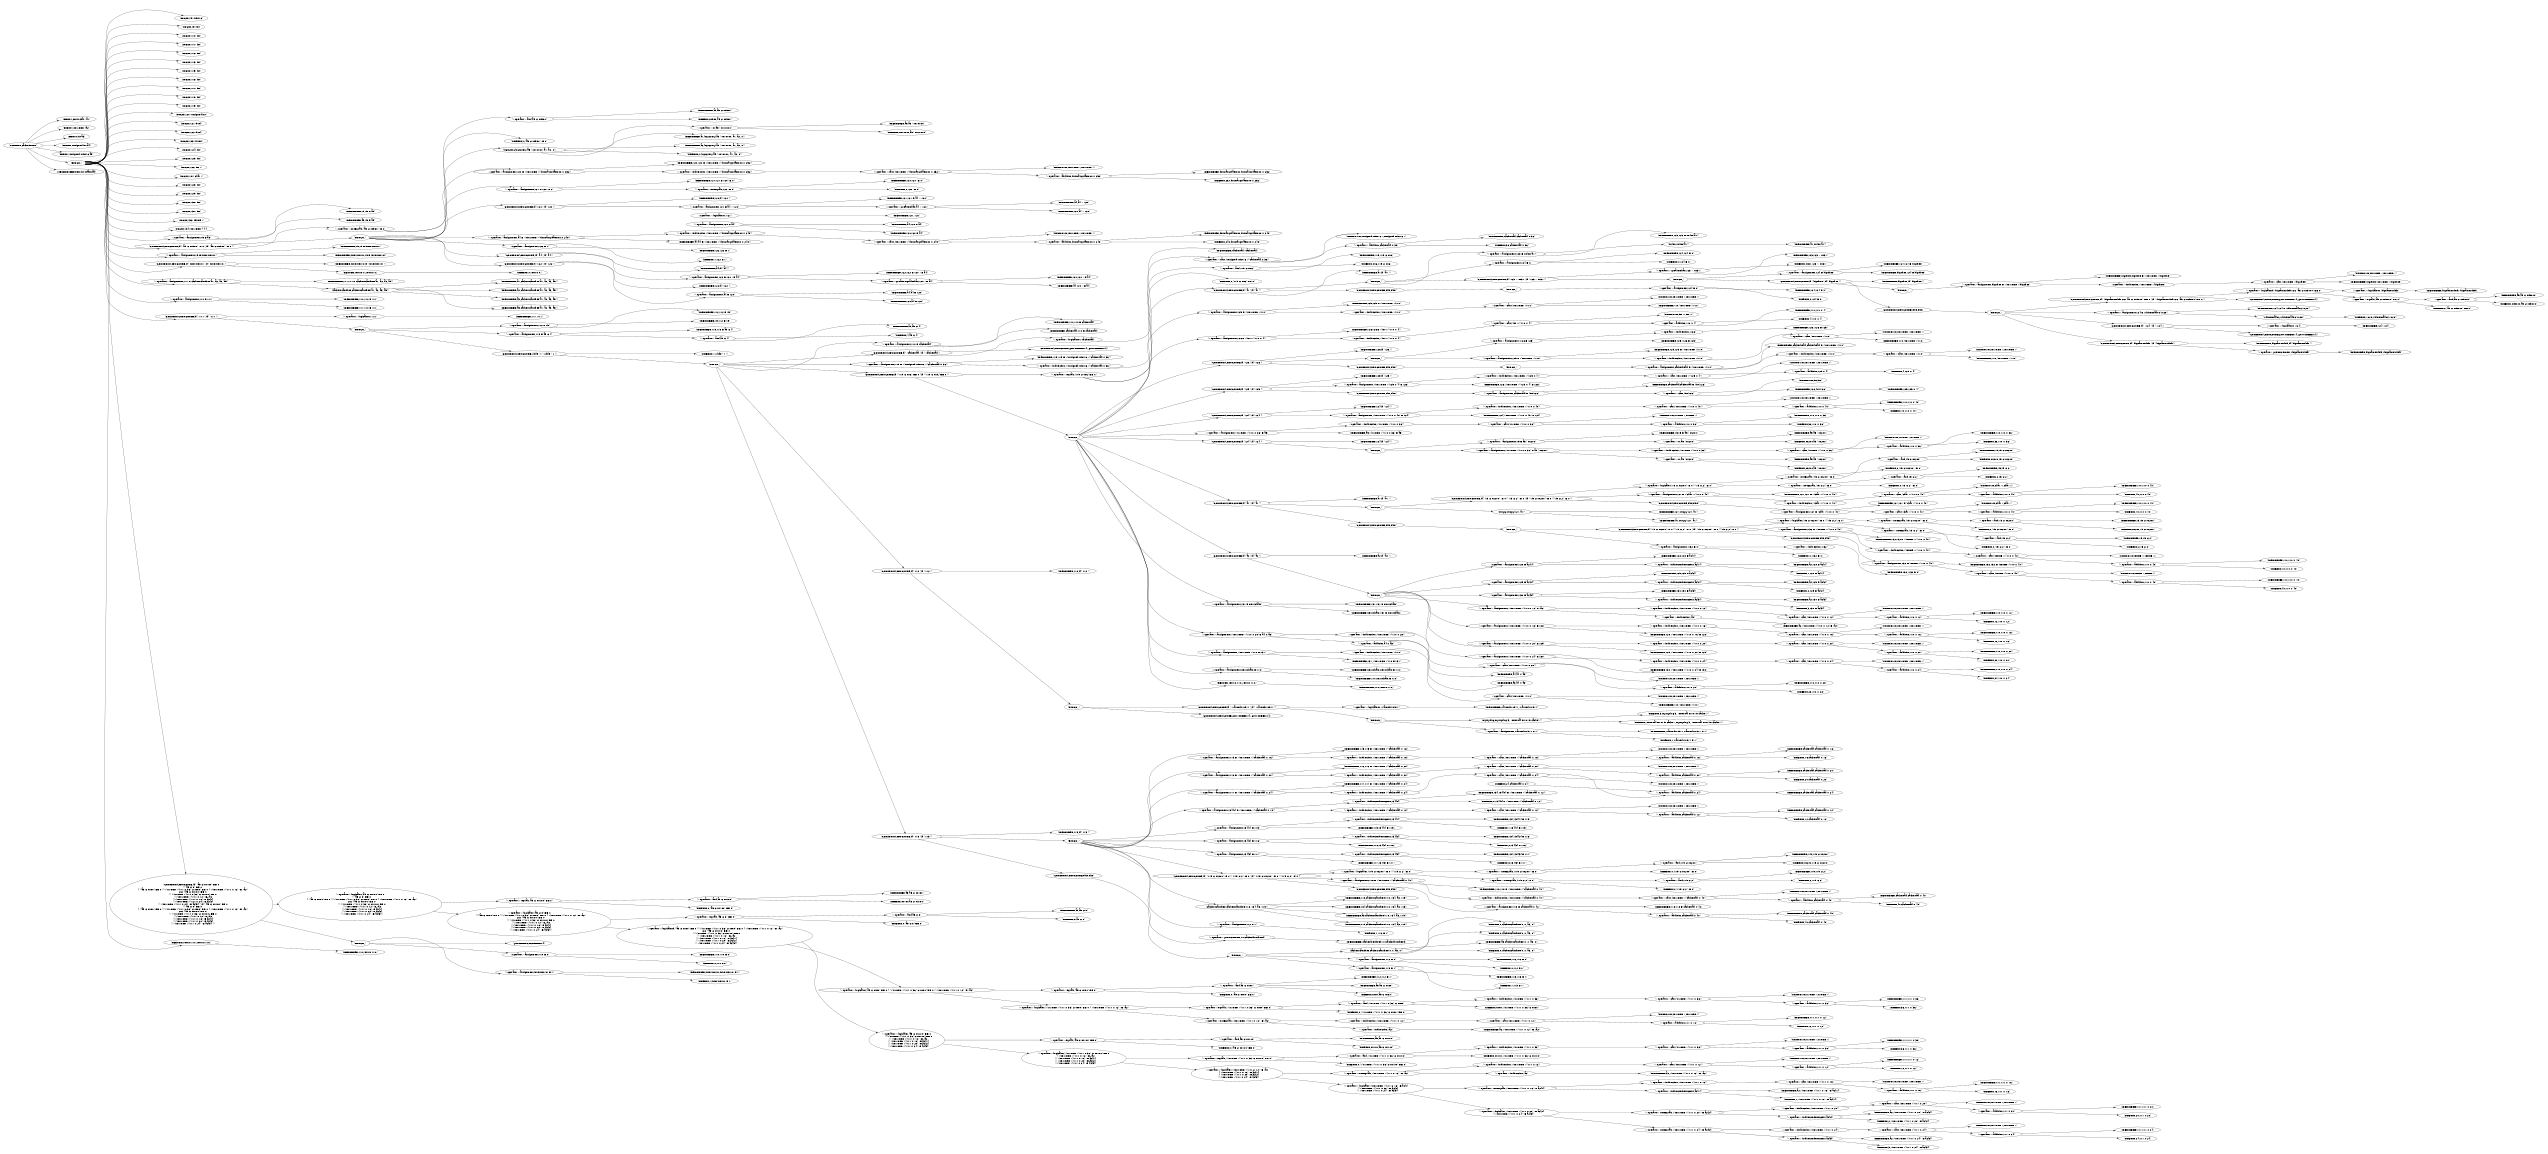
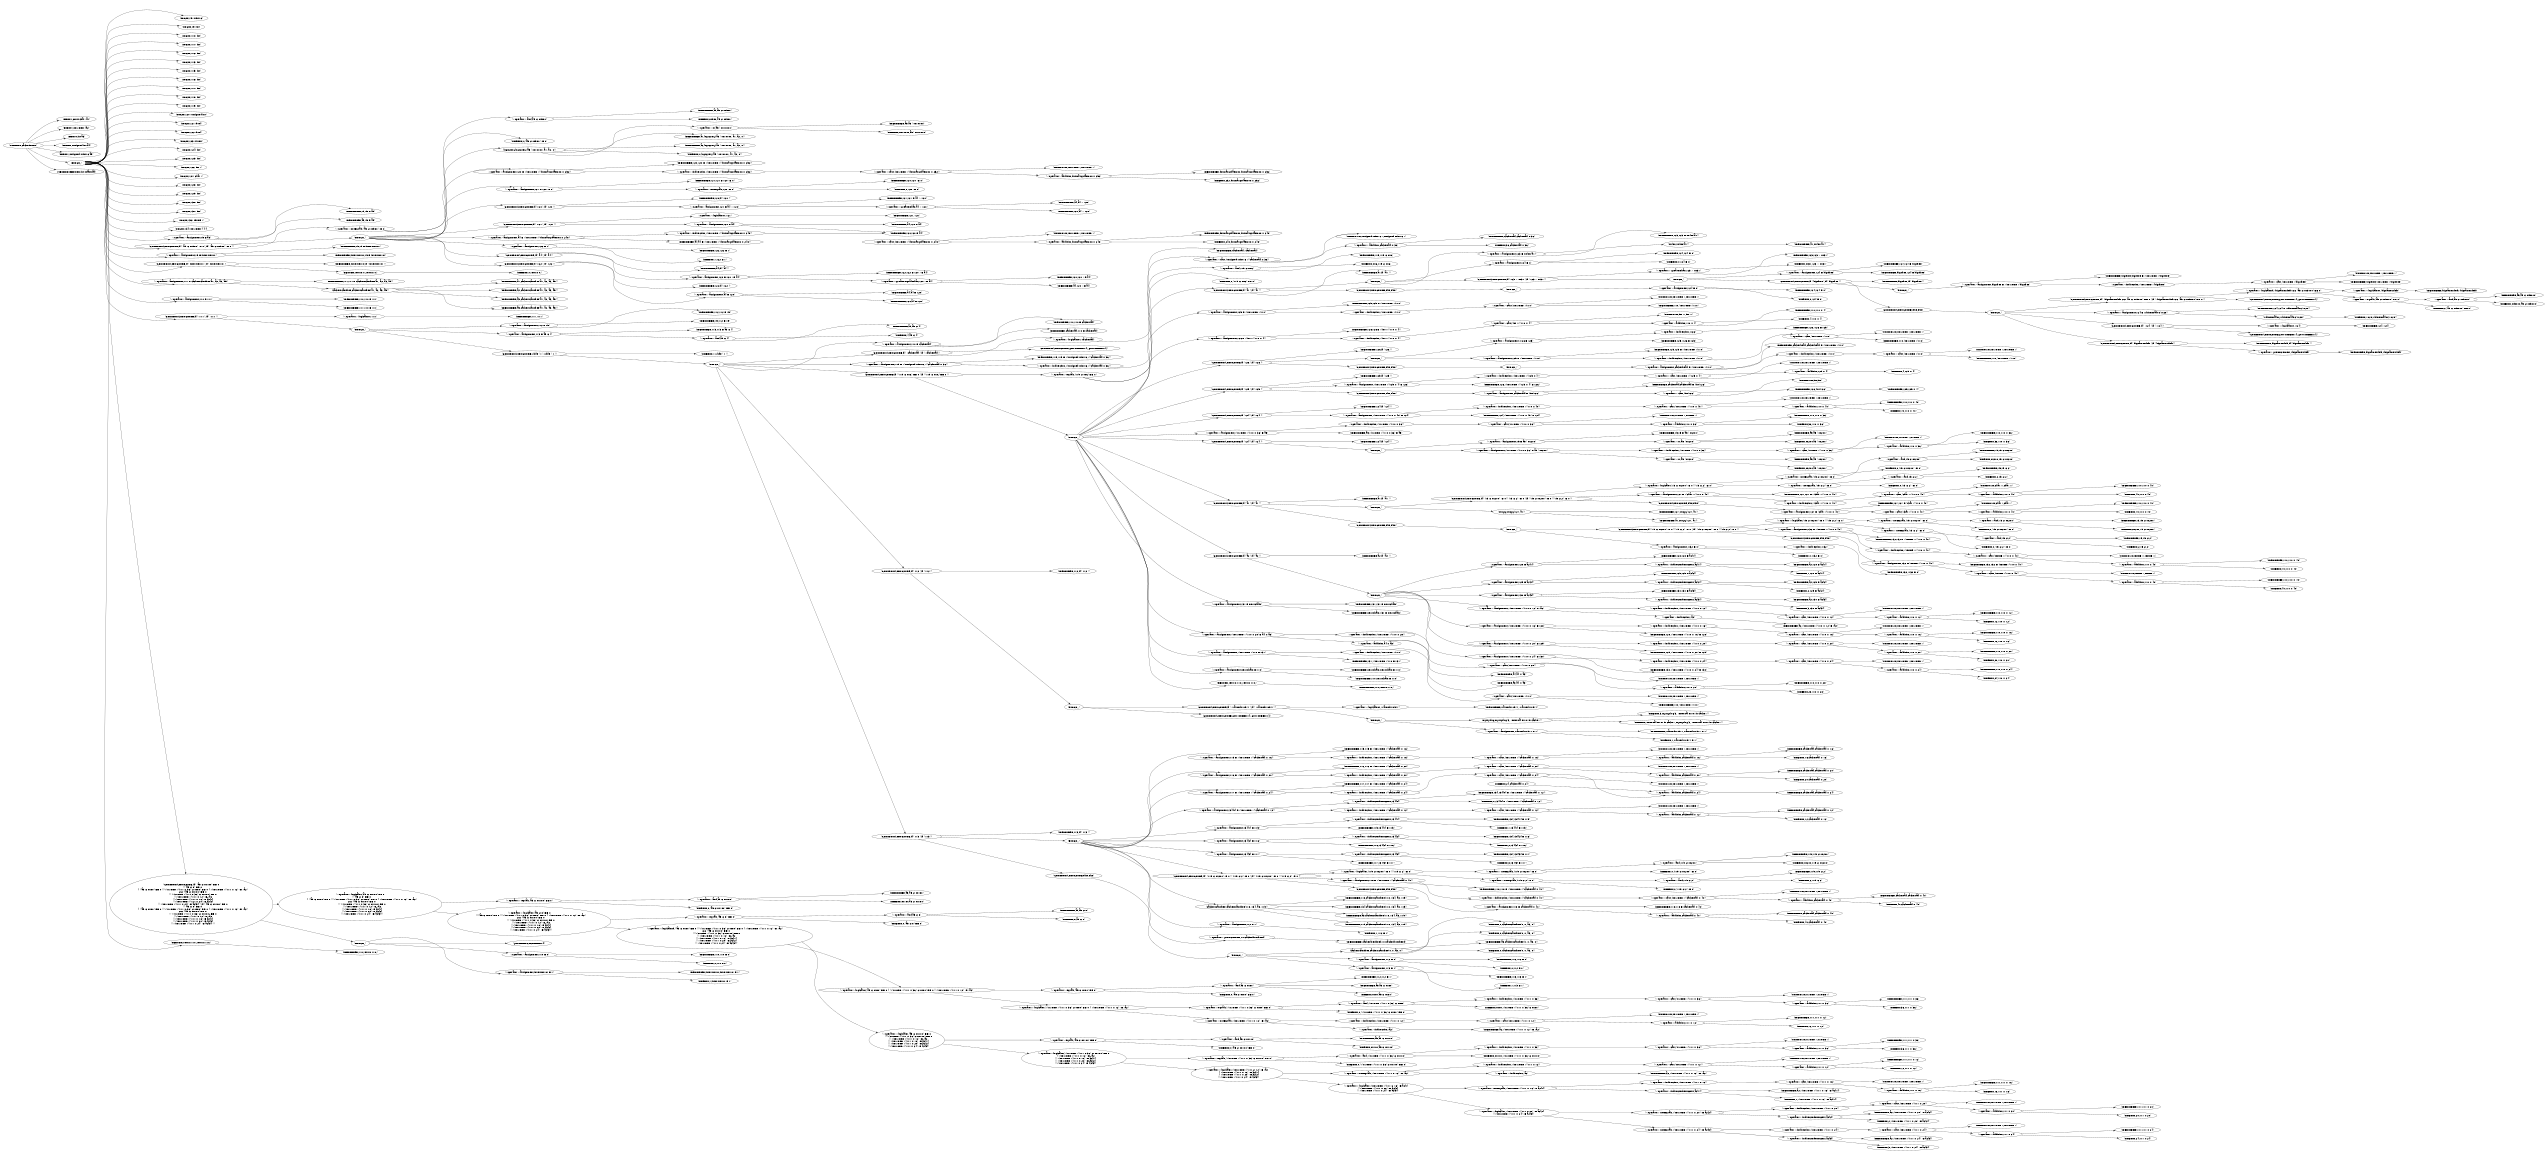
none -> (529, 224)
(812, 238) -> (824, 233)
